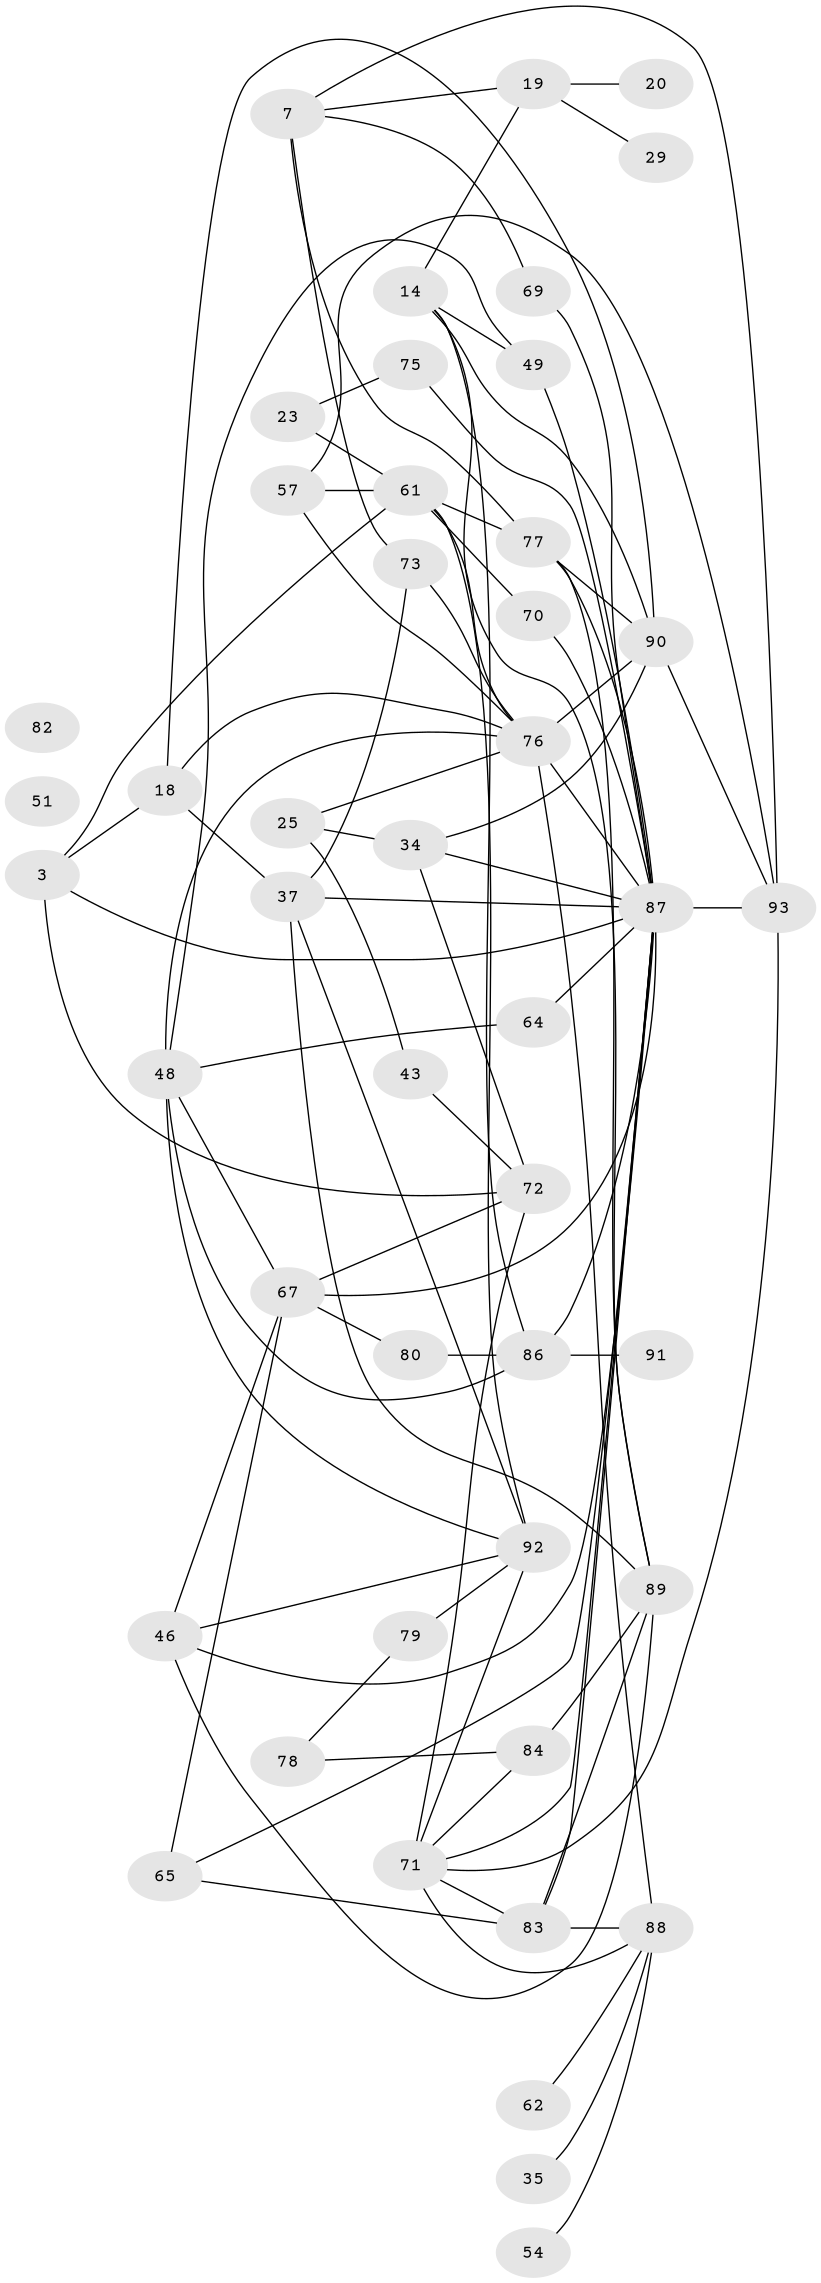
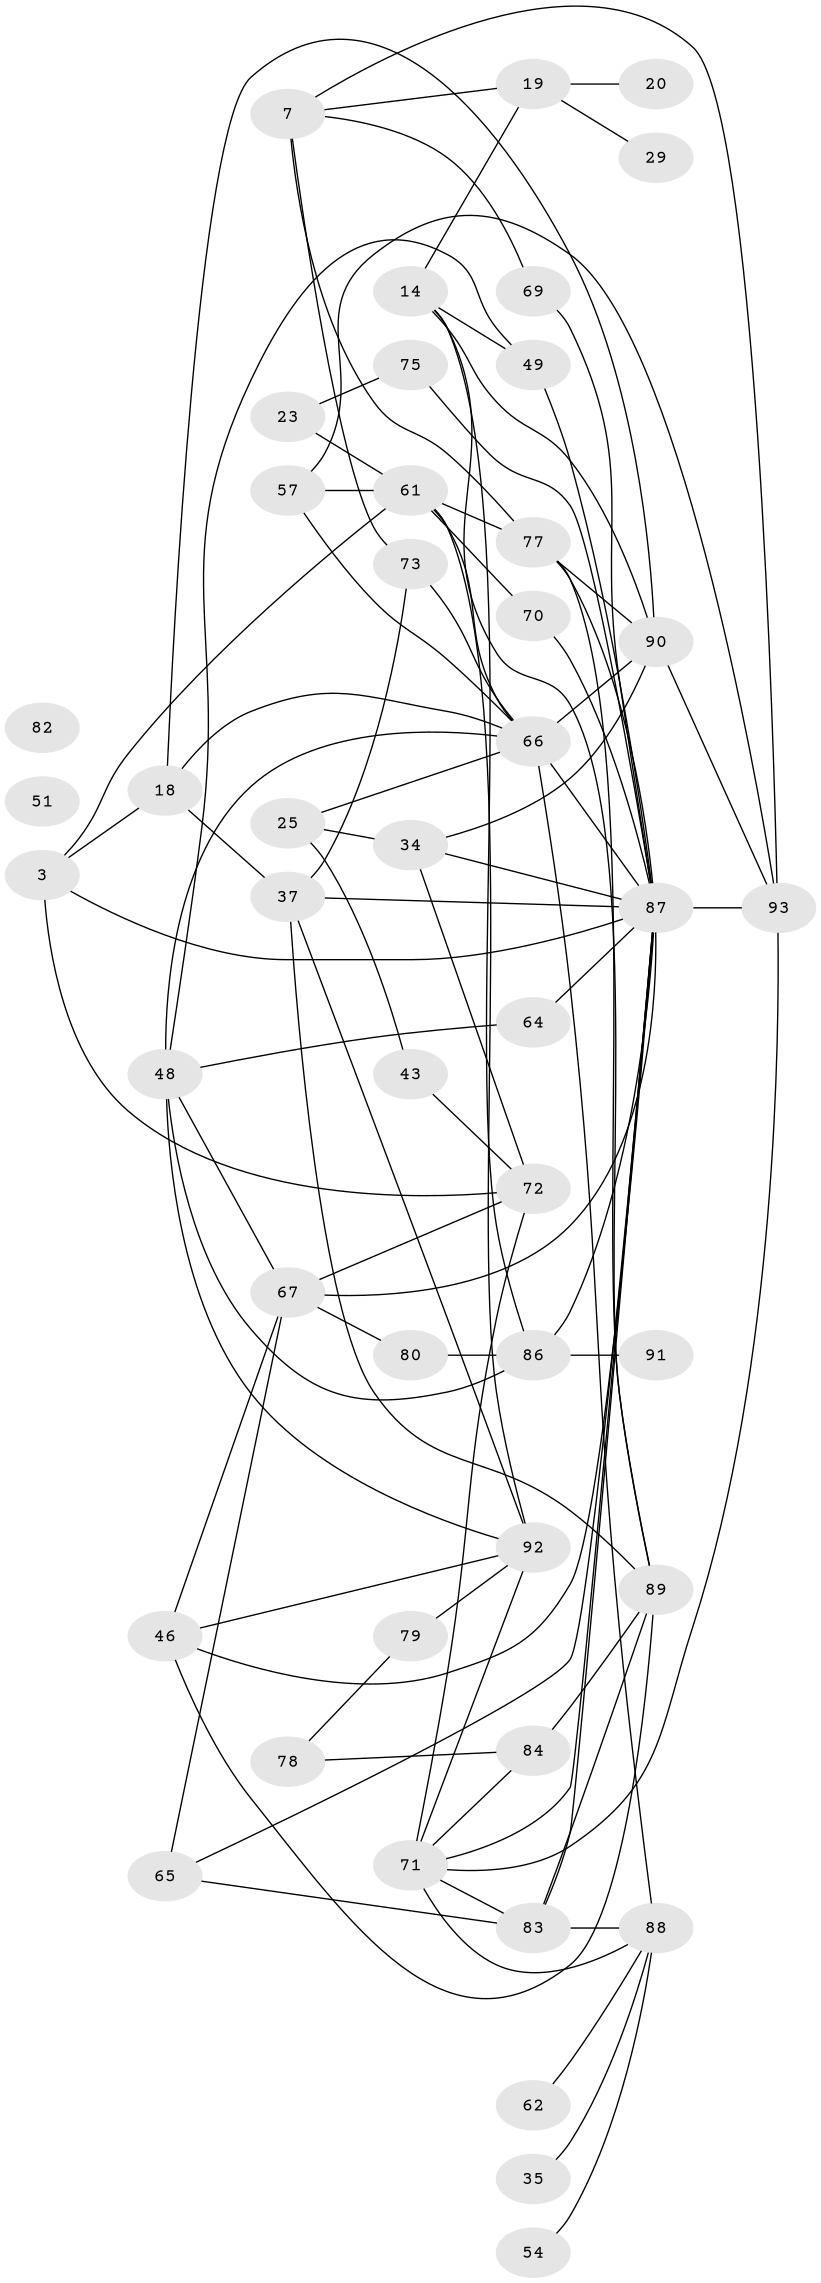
(533, 741) -> (533, 741)
